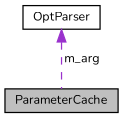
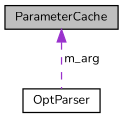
(62, 65) -> (62, 65)
